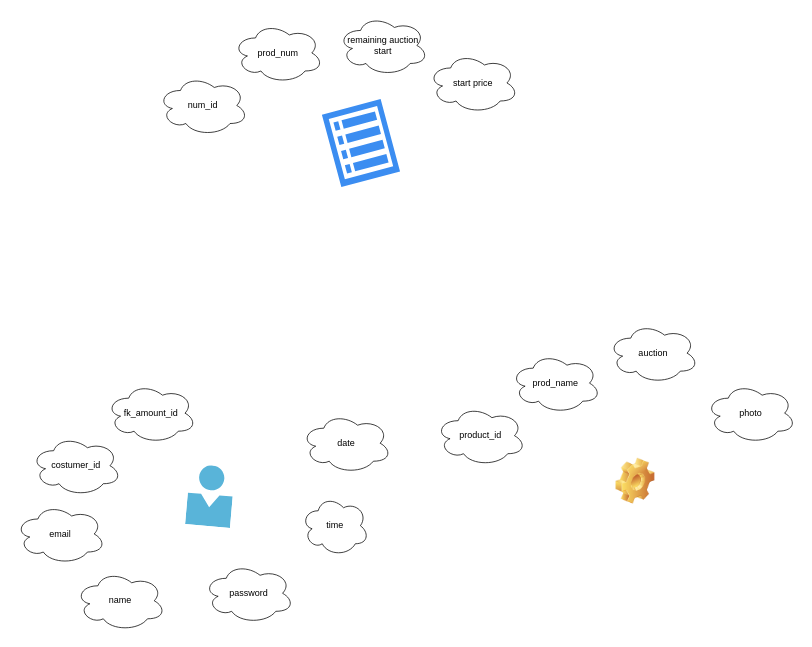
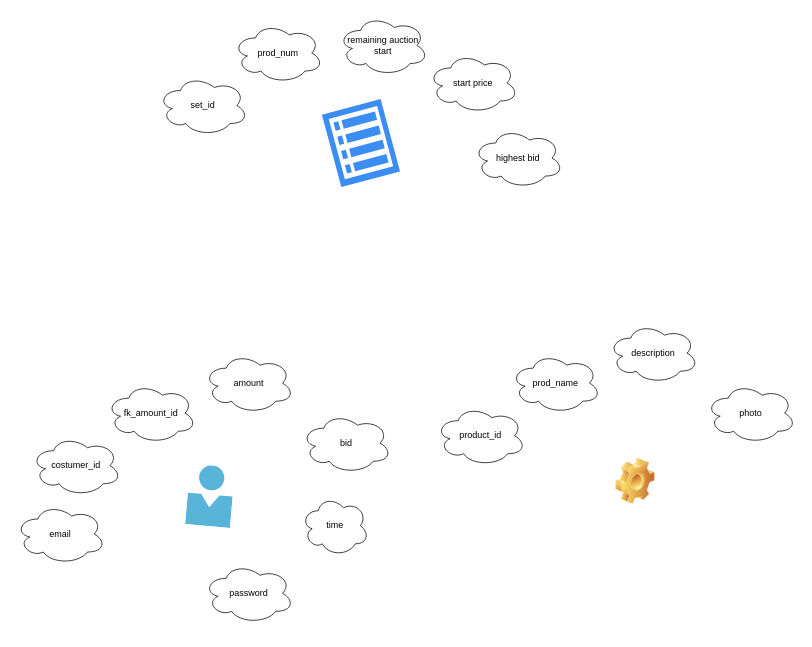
(203, 105) -> (203, 105)
none -> (518, 158)
(653, 353) -> (653, 353)
none -> (249, 383)
(346, 443) -> (346, 443)
(120, 600) -> none
